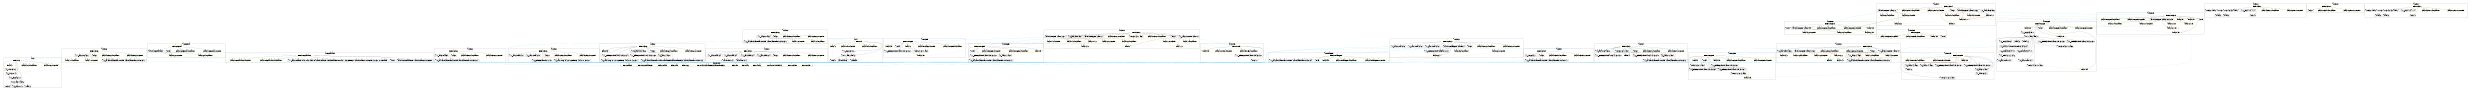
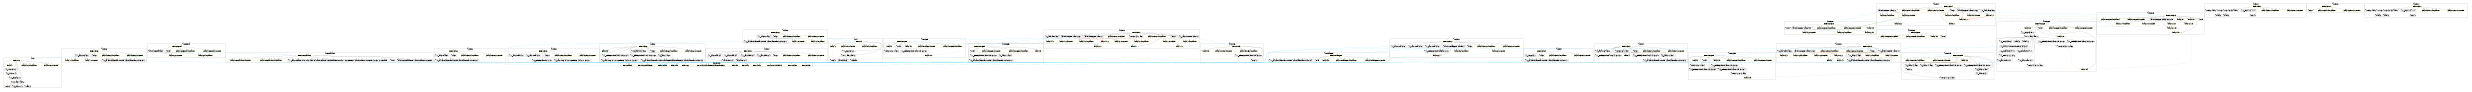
none -> (1050, 42)
